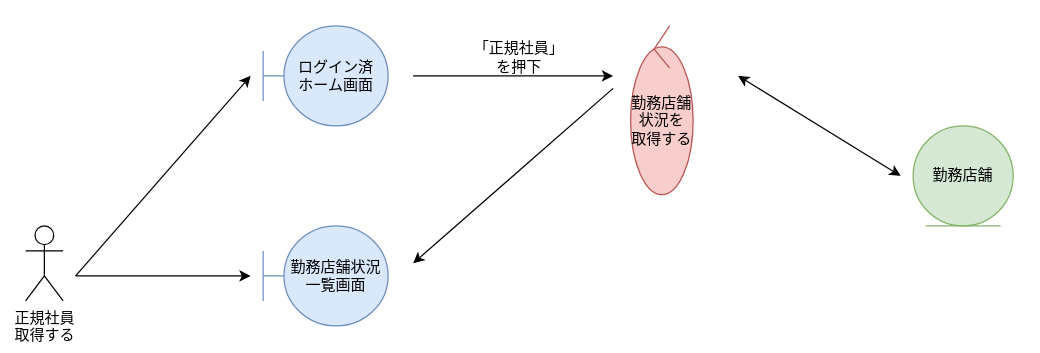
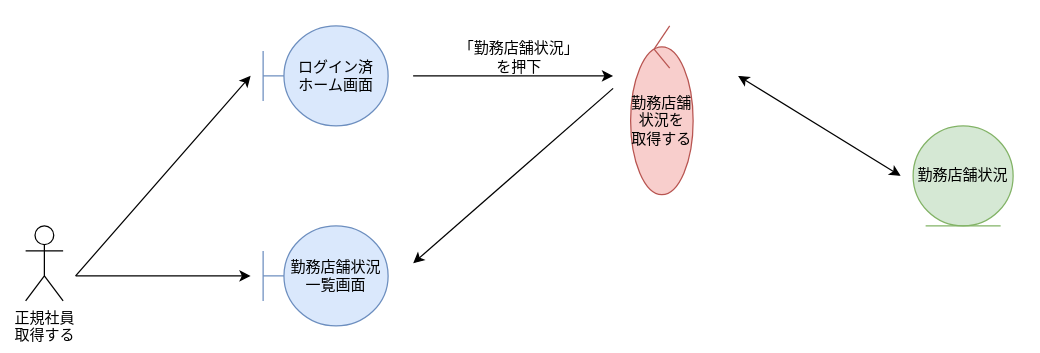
(519, 57) -> (519, 57)
(963, 176) -> (963, 176)
